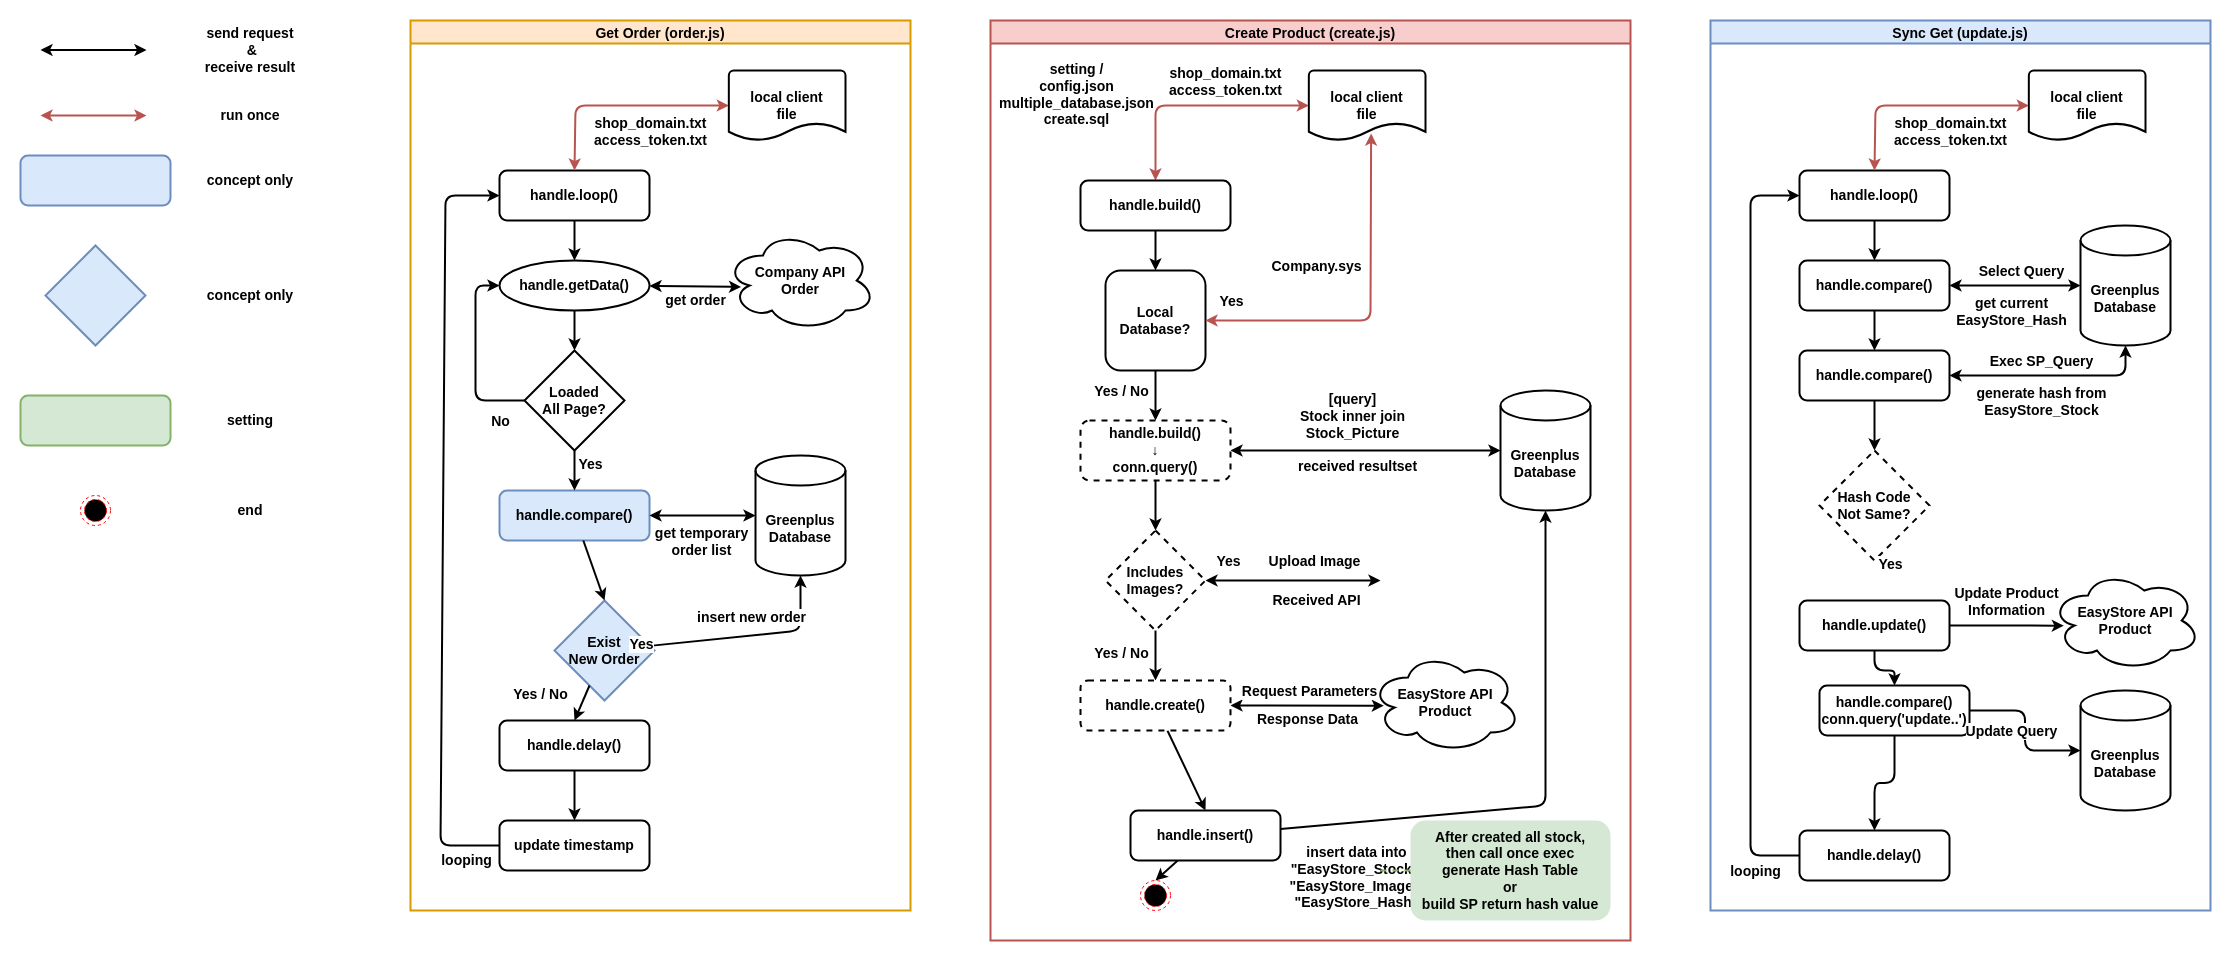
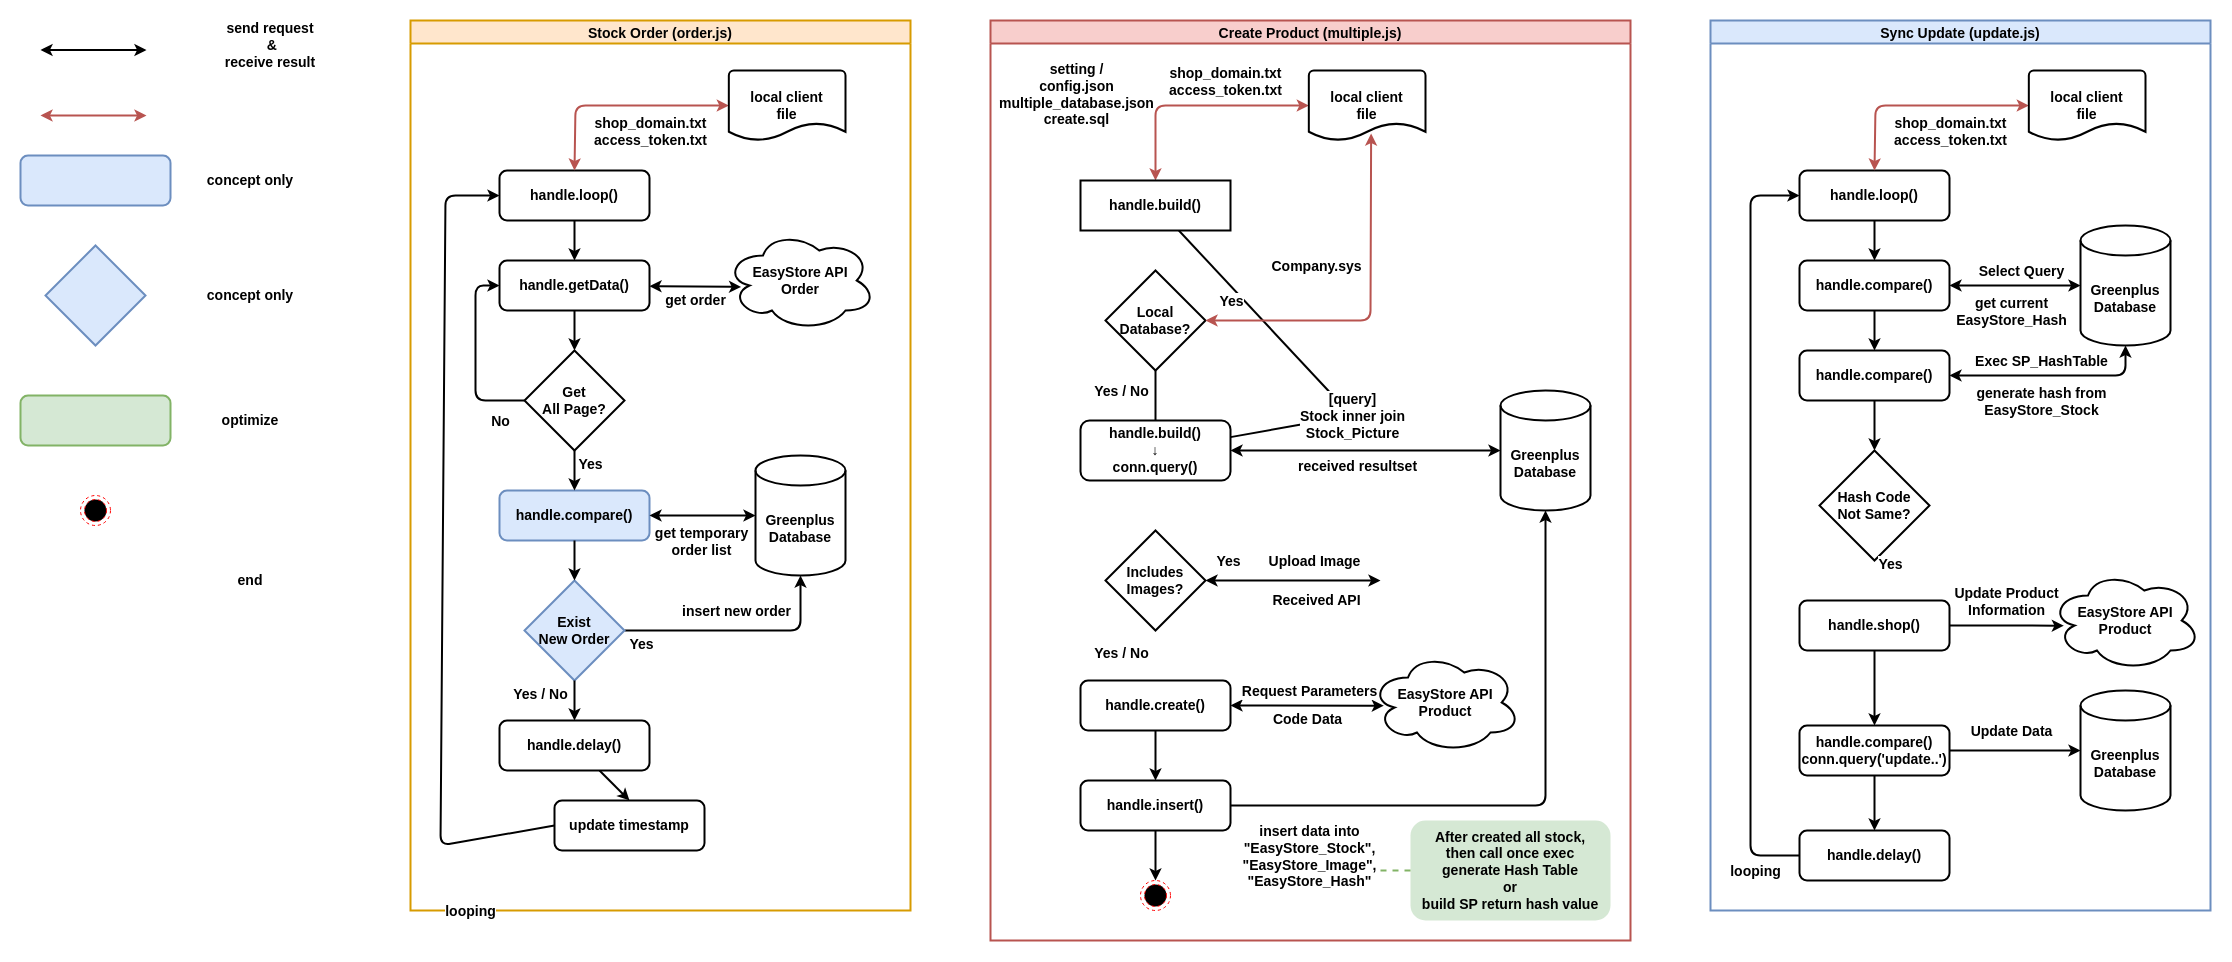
(660, 33) -> (660, 33)
(1310, 33) -> (1310, 33)
(1960, 33) -> (1960, 33)
(251, 51) -> (271, 46)
(251, 116) -> none
(1156, 206) -> (1156, 206)
(1156, 246) -> (1254, 311)
(801, 281) -> (801, 281)
(575, 286) -> (575, 286)
(1156, 321) -> (1156, 321)
(2042, 362) -> (2042, 362)
(575, 401) -> (575, 401)
(1156, 410) -> (1156, 414)
(251, 421) -> (251, 421)
(1156, 451) -> (1156, 451)
(1156, 501) -> (1265, 431)
(1875, 506) -> (1875, 506)
(251, 511) -> (251, 581)
(1156, 581) -> (1156, 581)
(1875, 626) -> (1875, 626)
(605, 651) -> (575, 631)
(1156, 651) -> none
(1156, 706) -> (1156, 706)
(1895, 711) -> (1875, 751)
(1308, 720) -> (1308, 720)
(2012, 732) -> (2012, 732)
(1206, 836) -> (1156, 806)
(575, 846) -> (630, 826)
